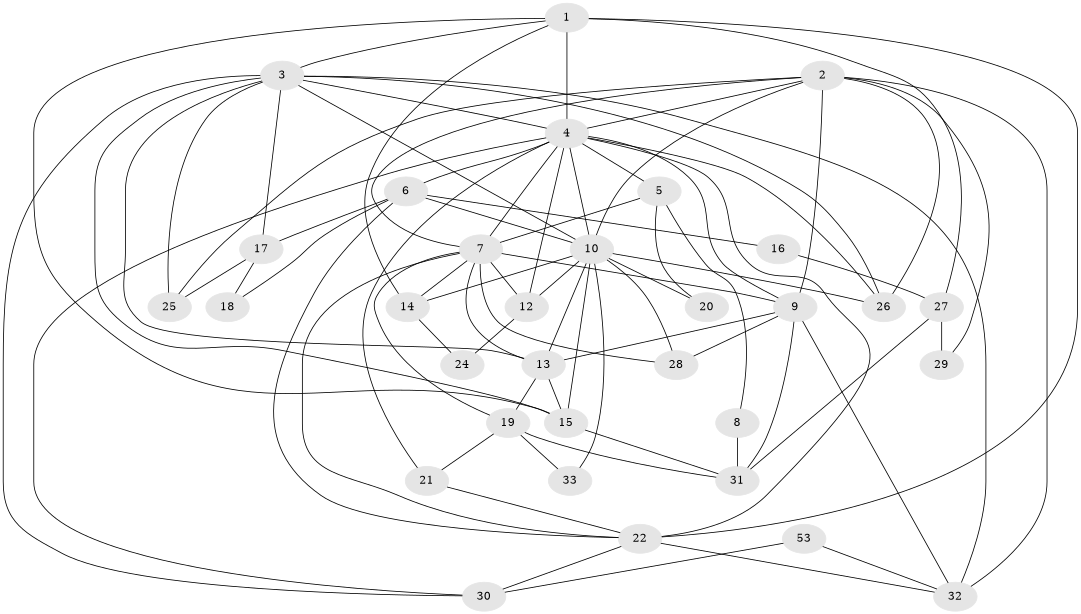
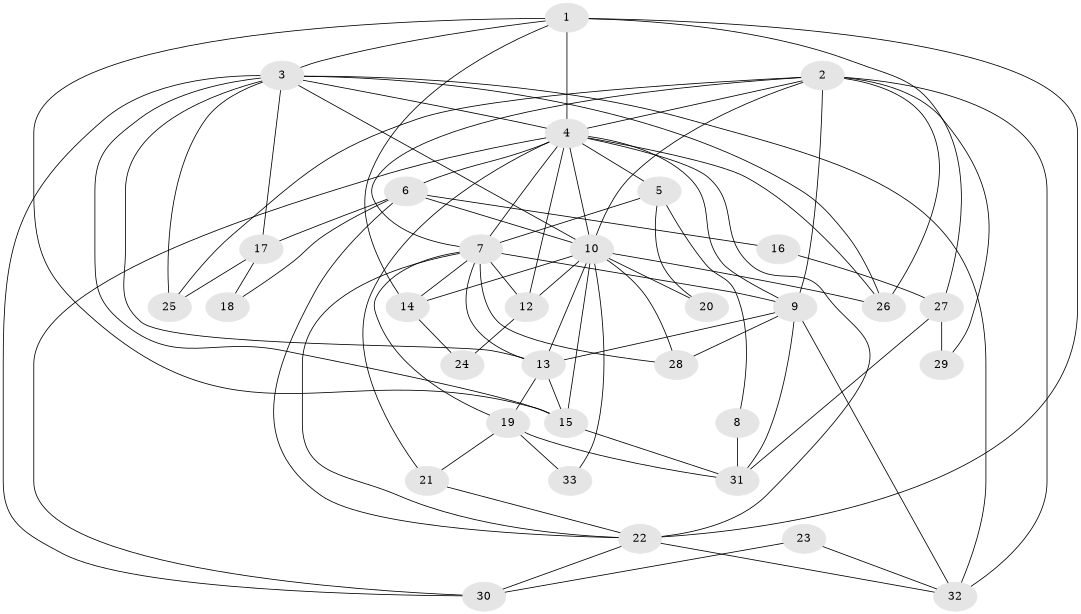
(804, 539) -> (804, 539)
